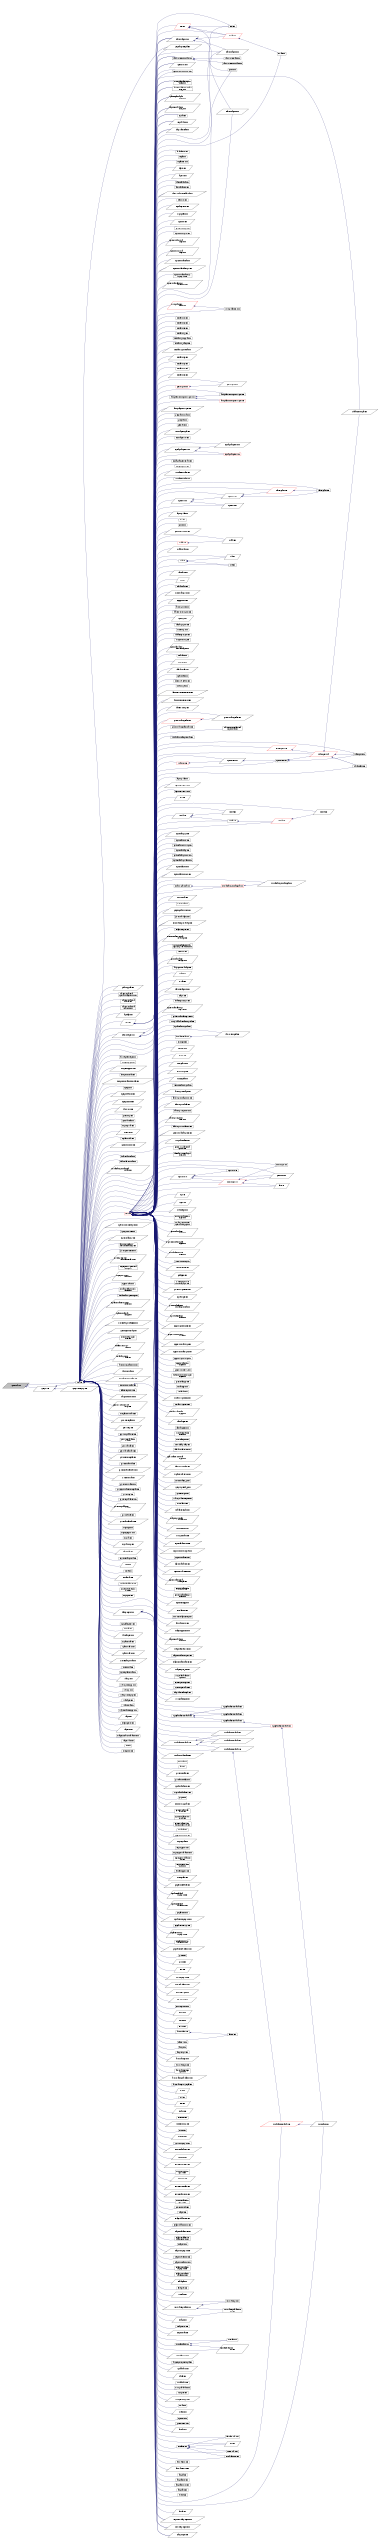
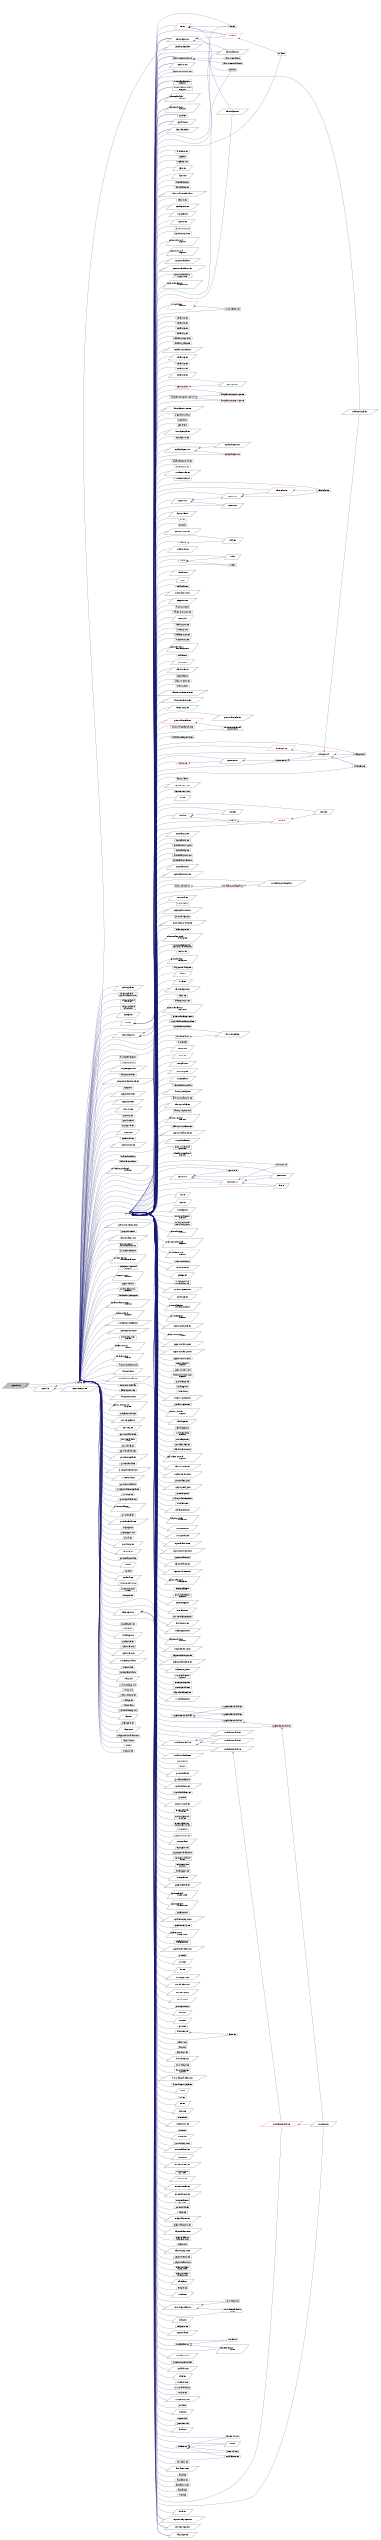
(208, 719) -> (210, 725)
(128, 1238) -> (128, 1238)
